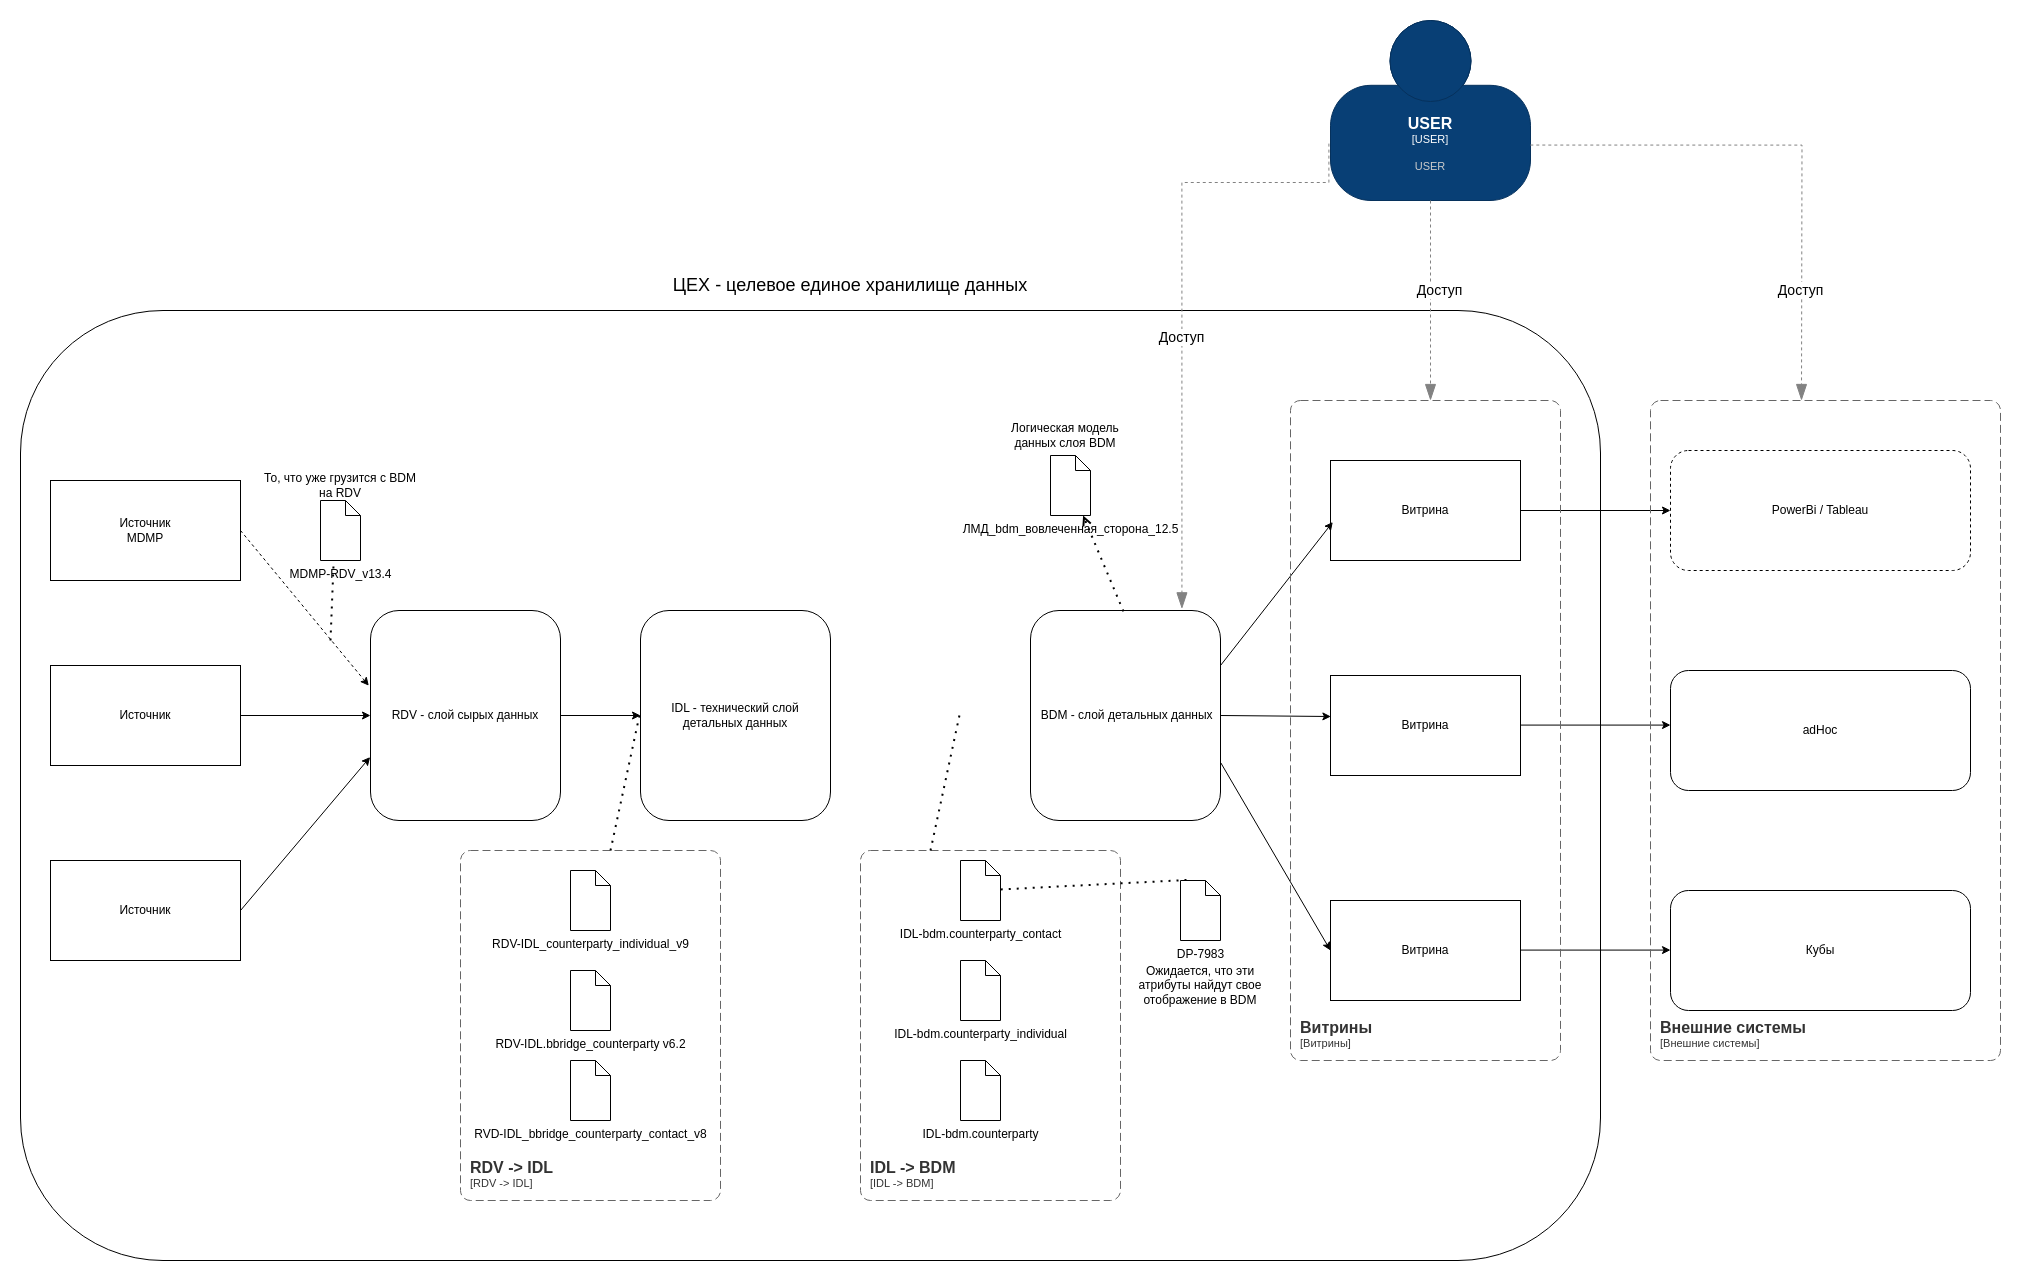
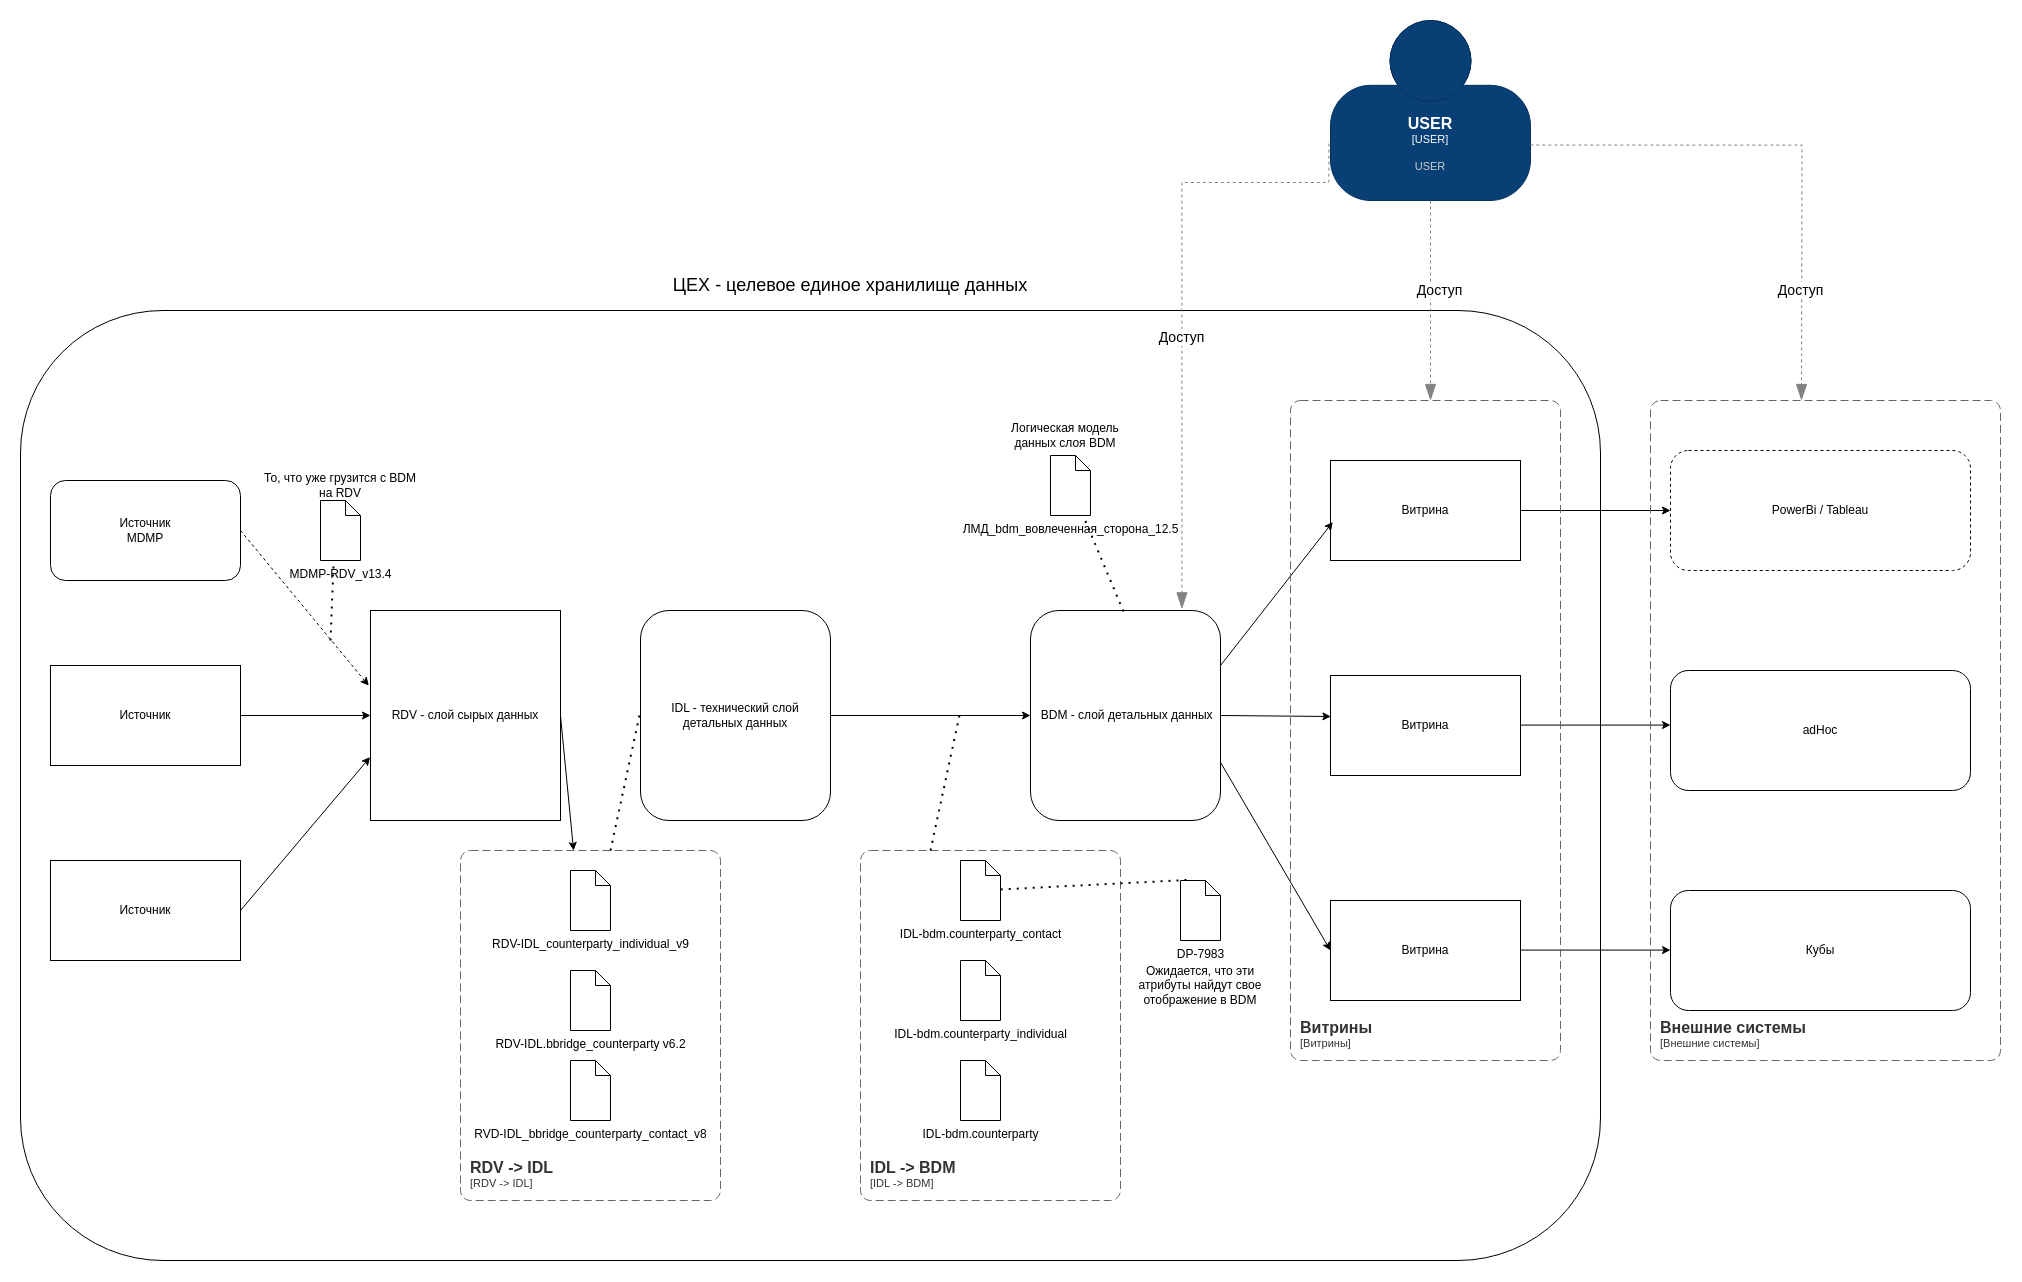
(1086, 522) -> (1085, 520)
(146, 531) -> (146, 531)
(466, 716) -> (466, 716)
(597, 716) -> (567, 779)
none -> (927, 716)
